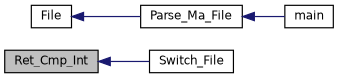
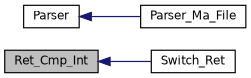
(51, 17) -> (51, 17)
(191, 17) -> (193, 17)
(309, 17) -> none
(191, 61) -> (193, 61)
